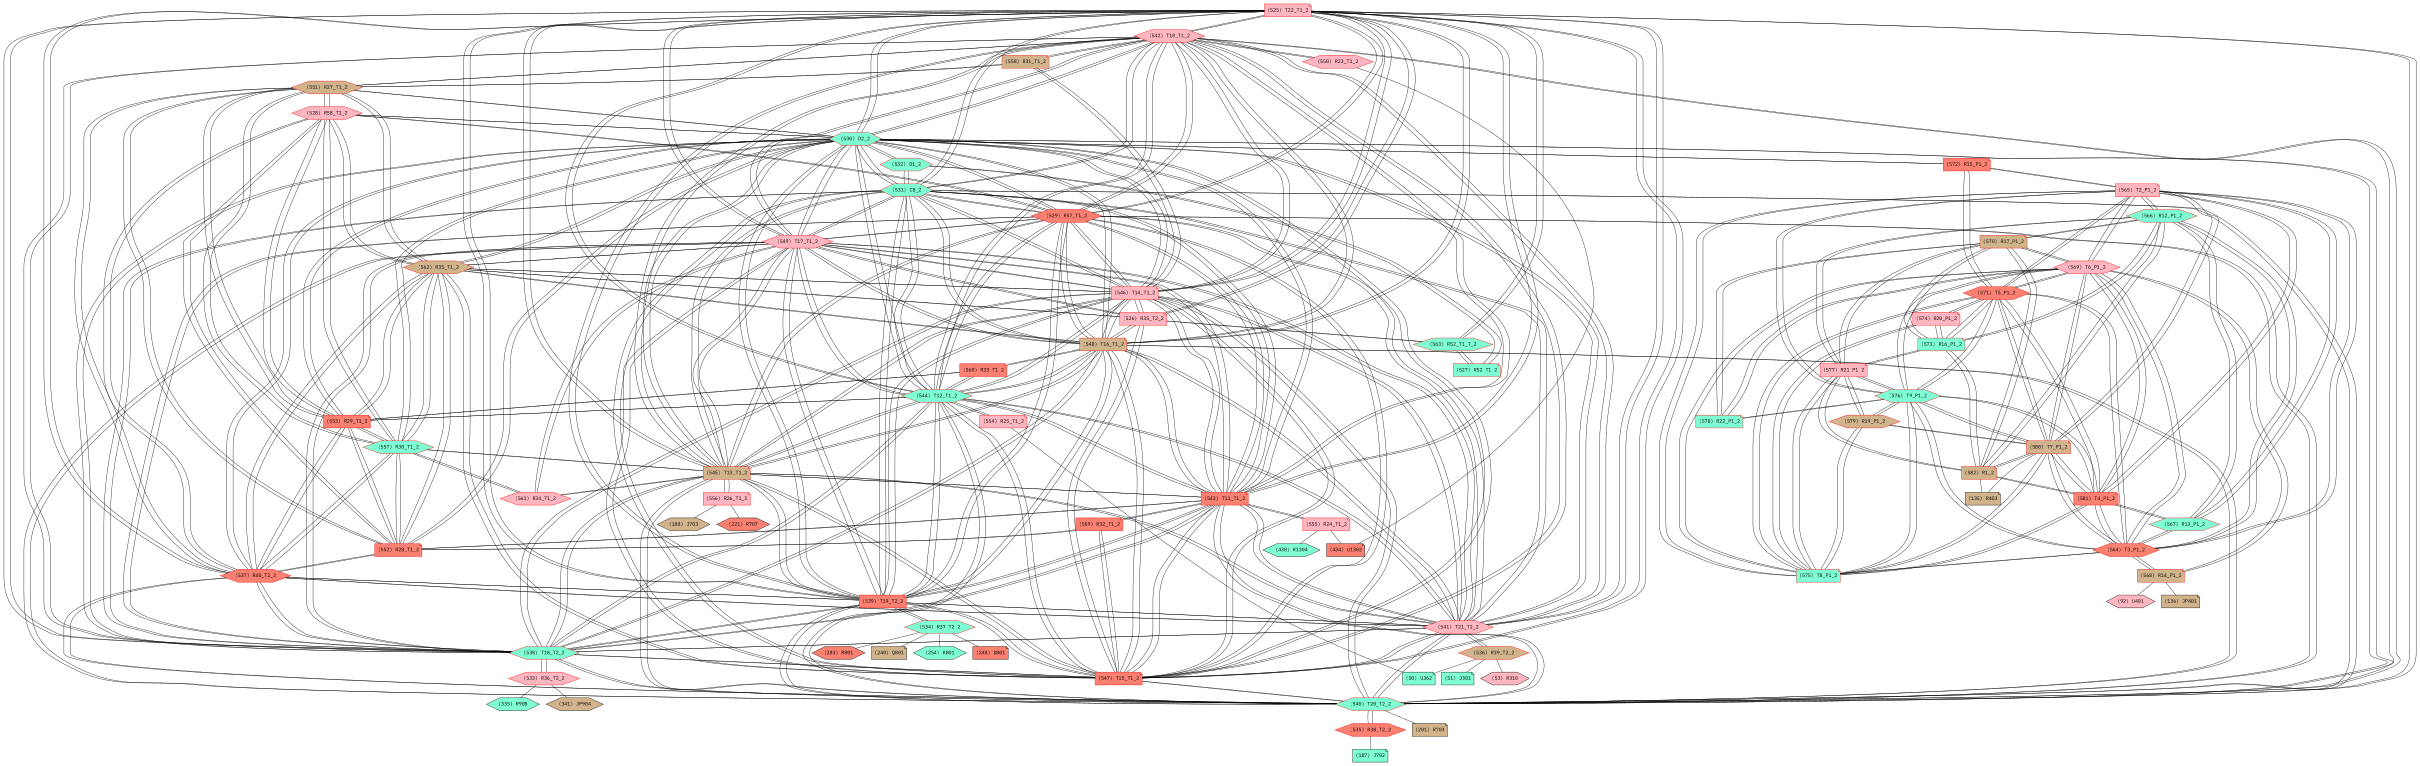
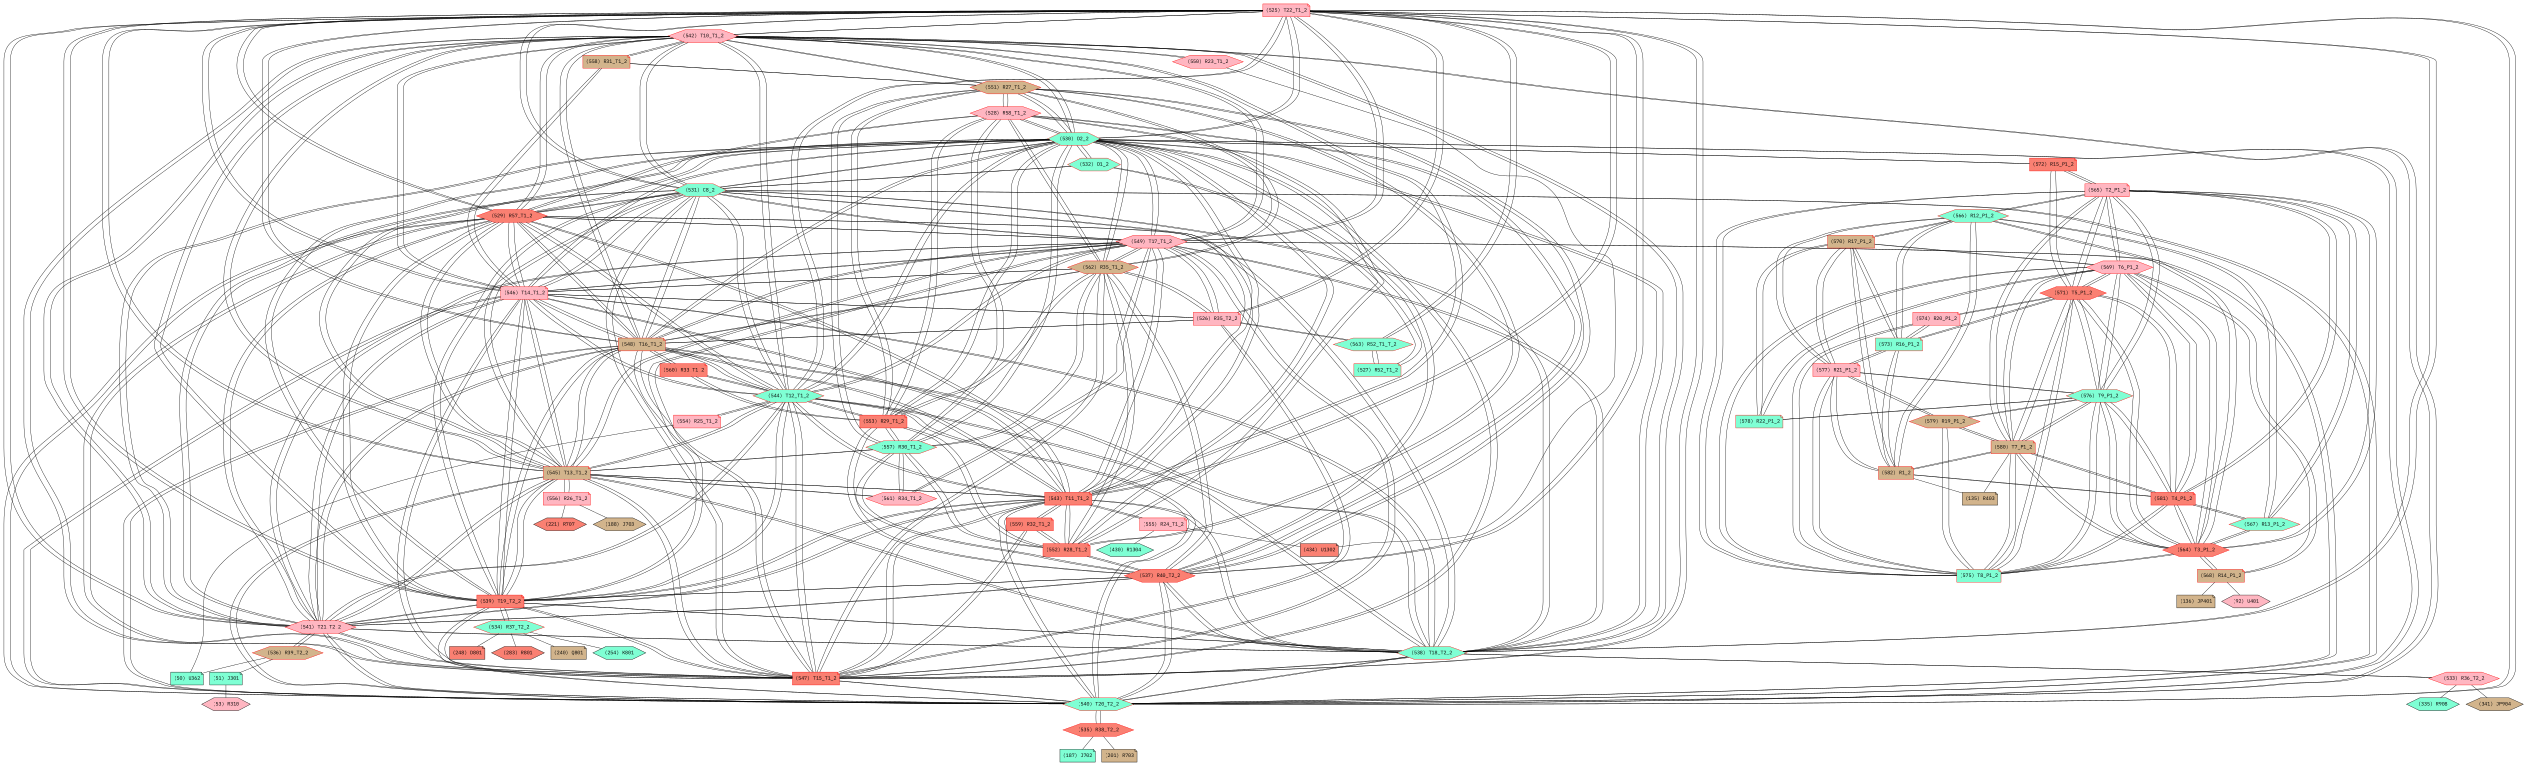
(1499, 666) -> (226, 688)
(1400, 717) -> (1109, 743)
